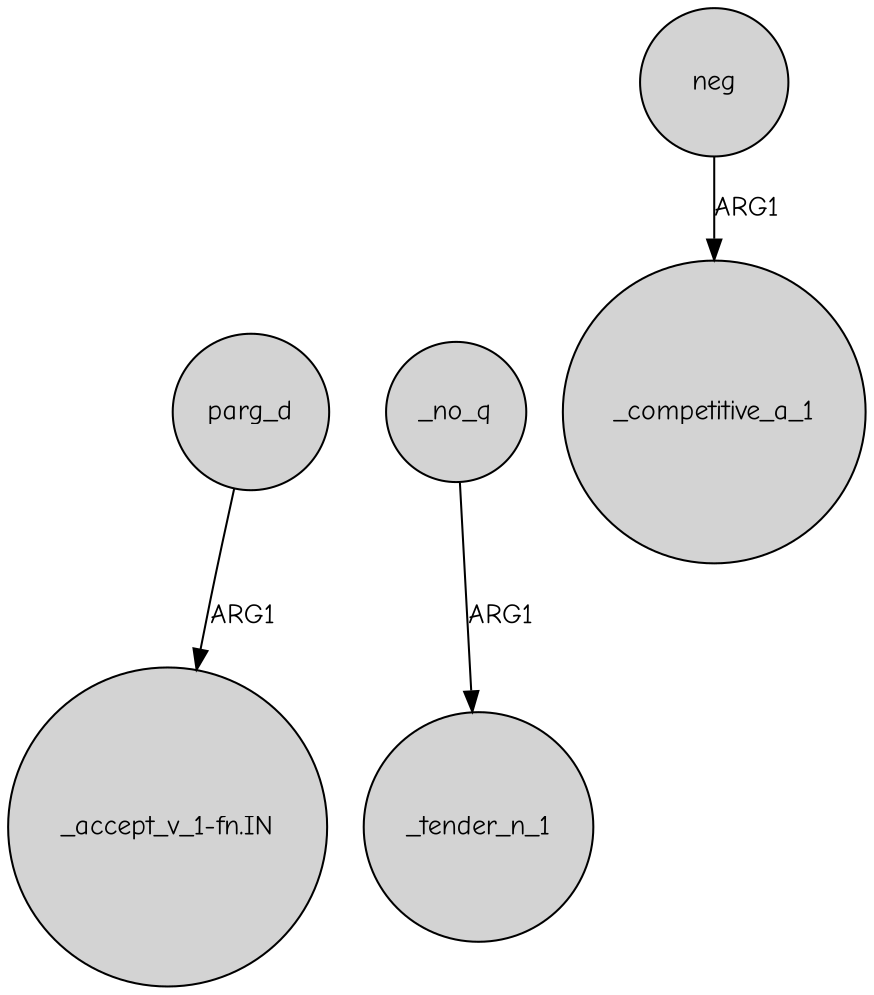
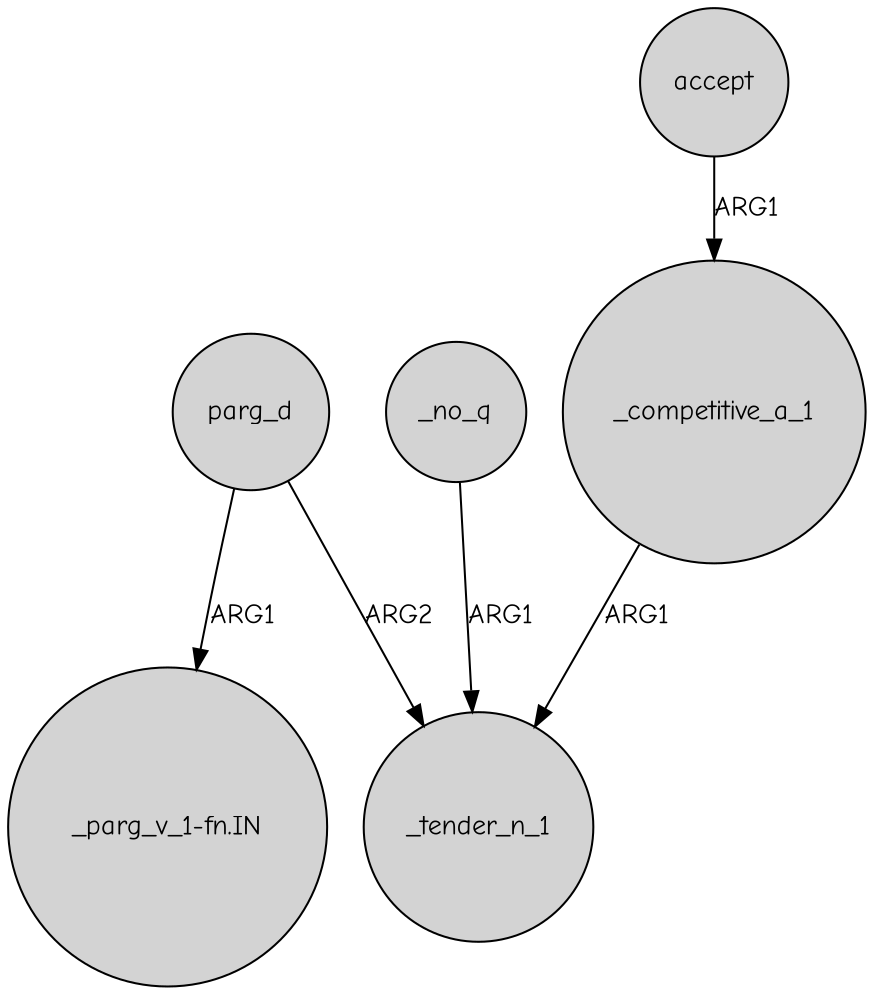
(714, 82) -> (714, 82)
none -> (351, 594)
none -> (592, 627)
(168, 827) -> (168, 827)
